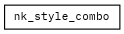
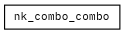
(62, 17) -> (62, 17)
